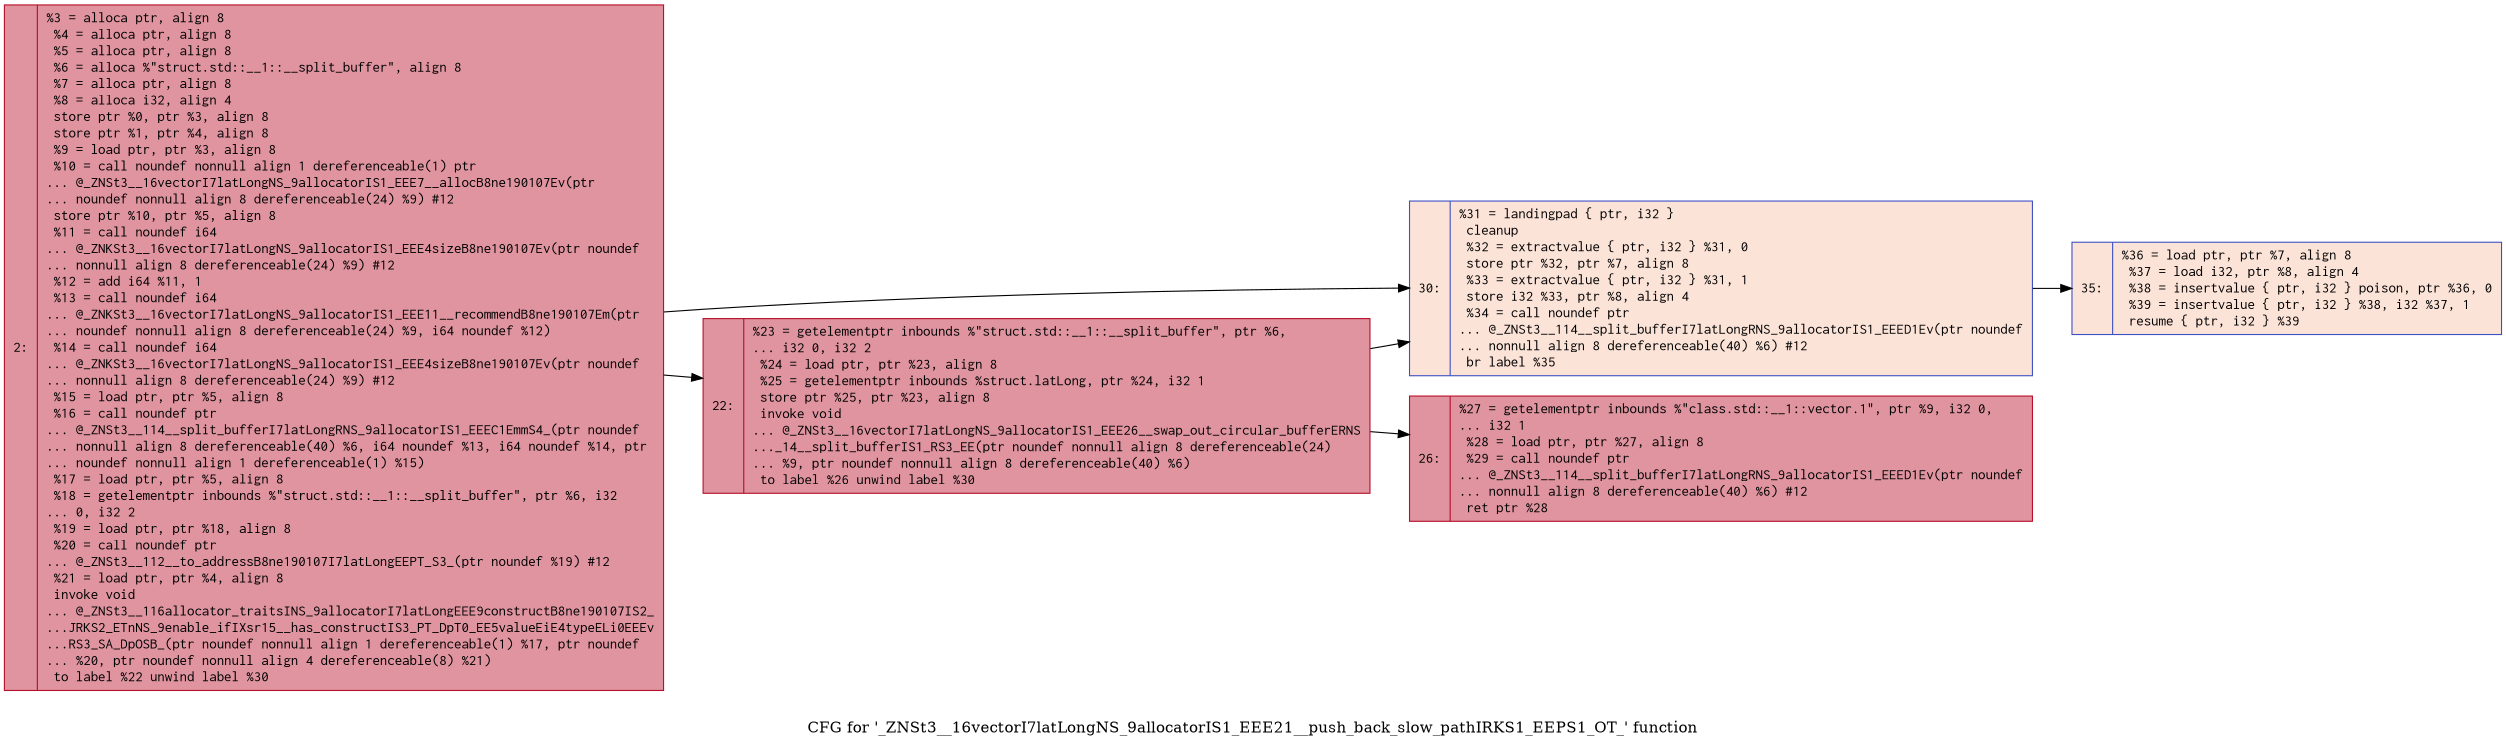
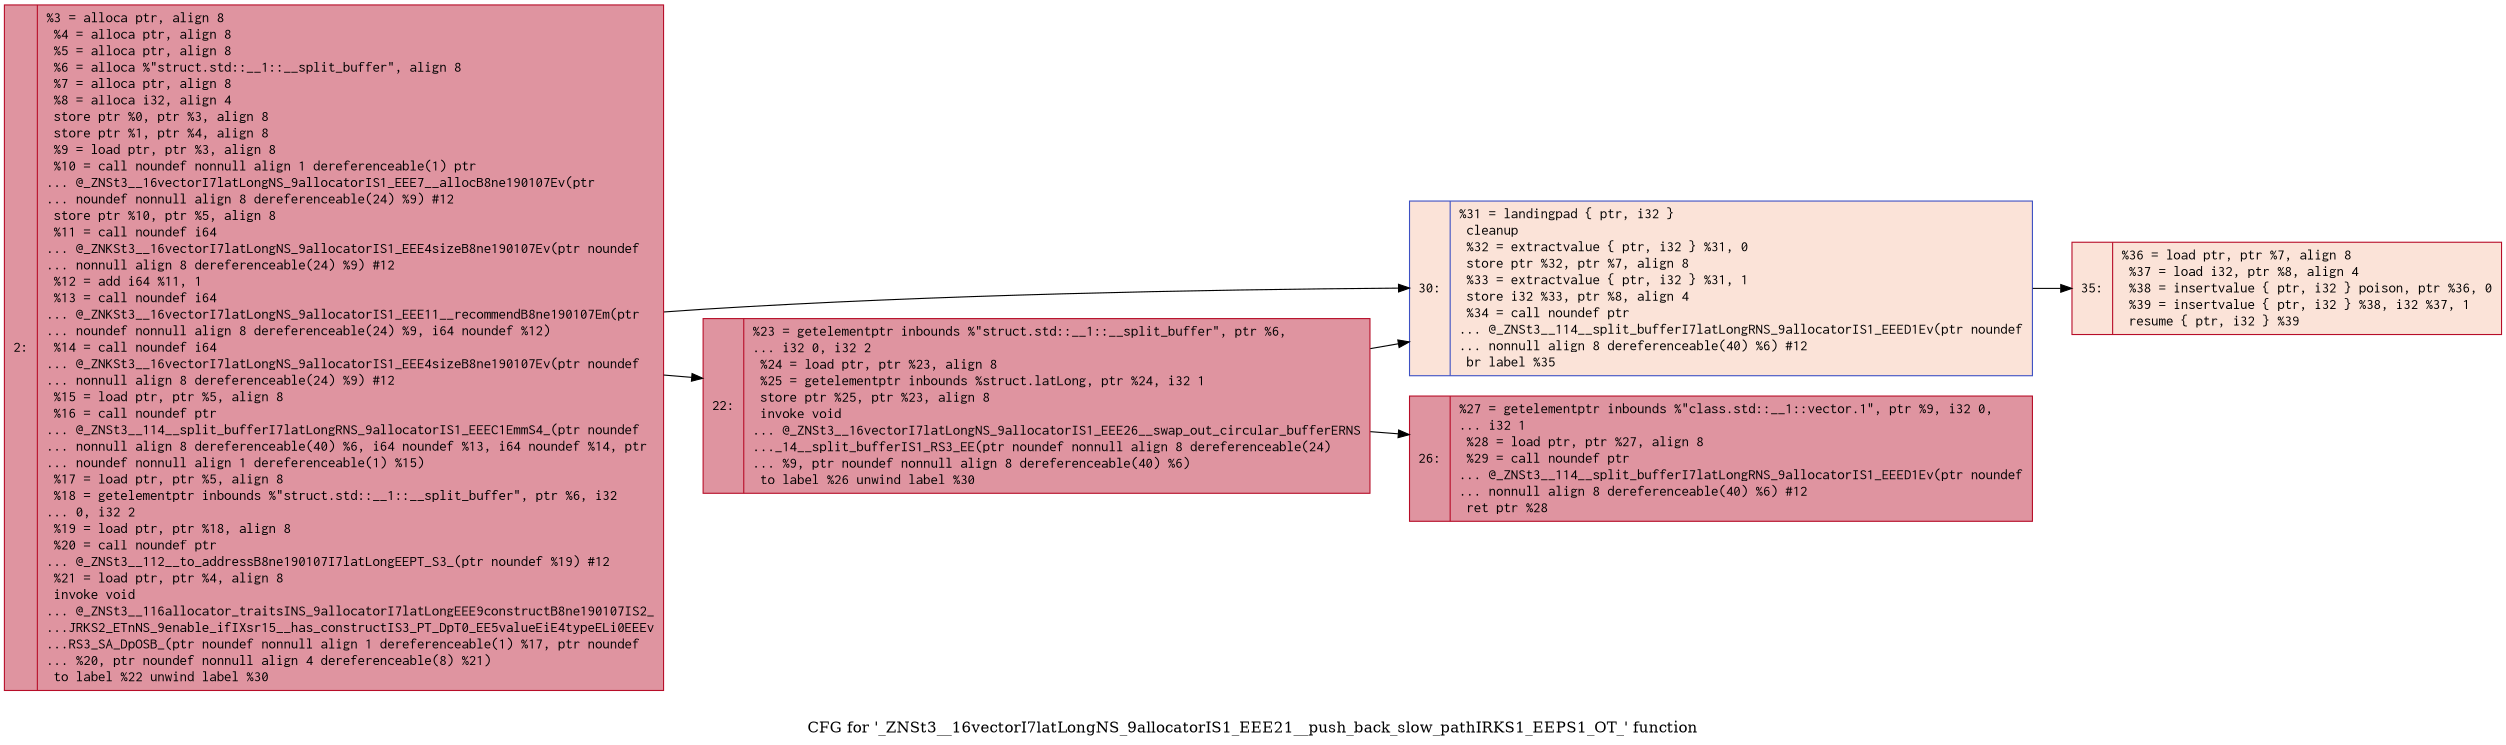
(2287, 288) -> (2287, 288)
